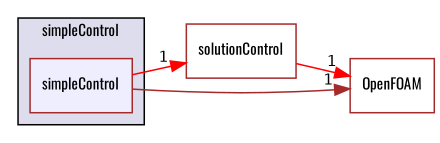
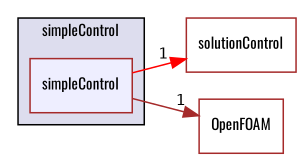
(316, 68) -> none
